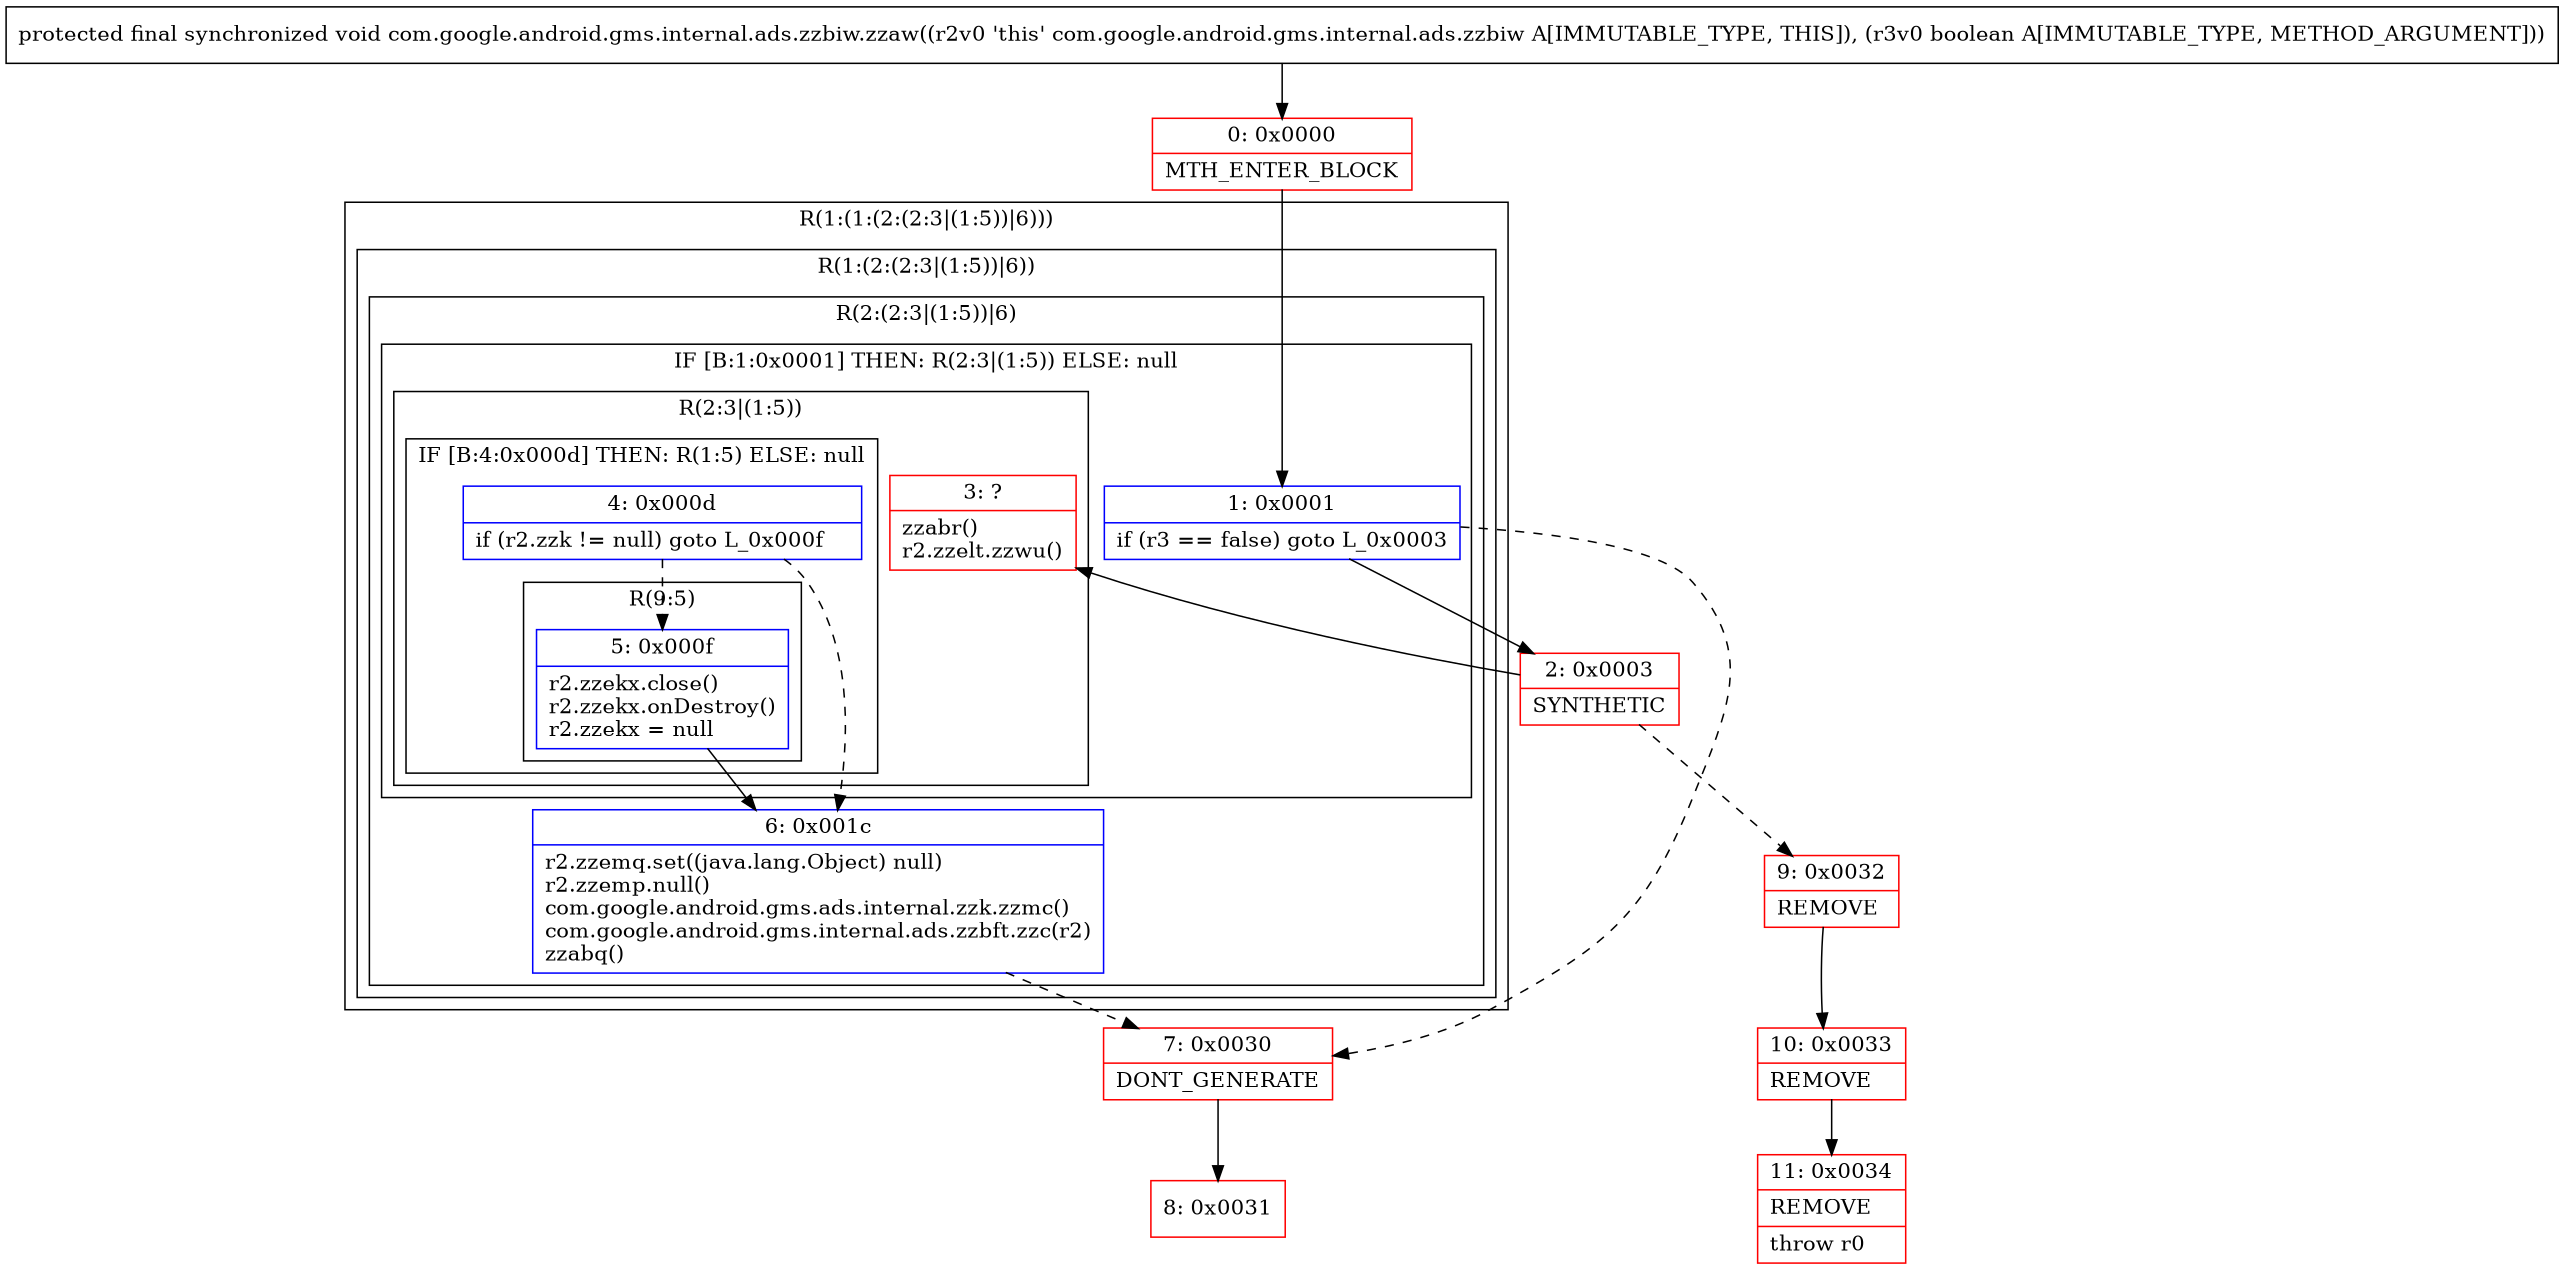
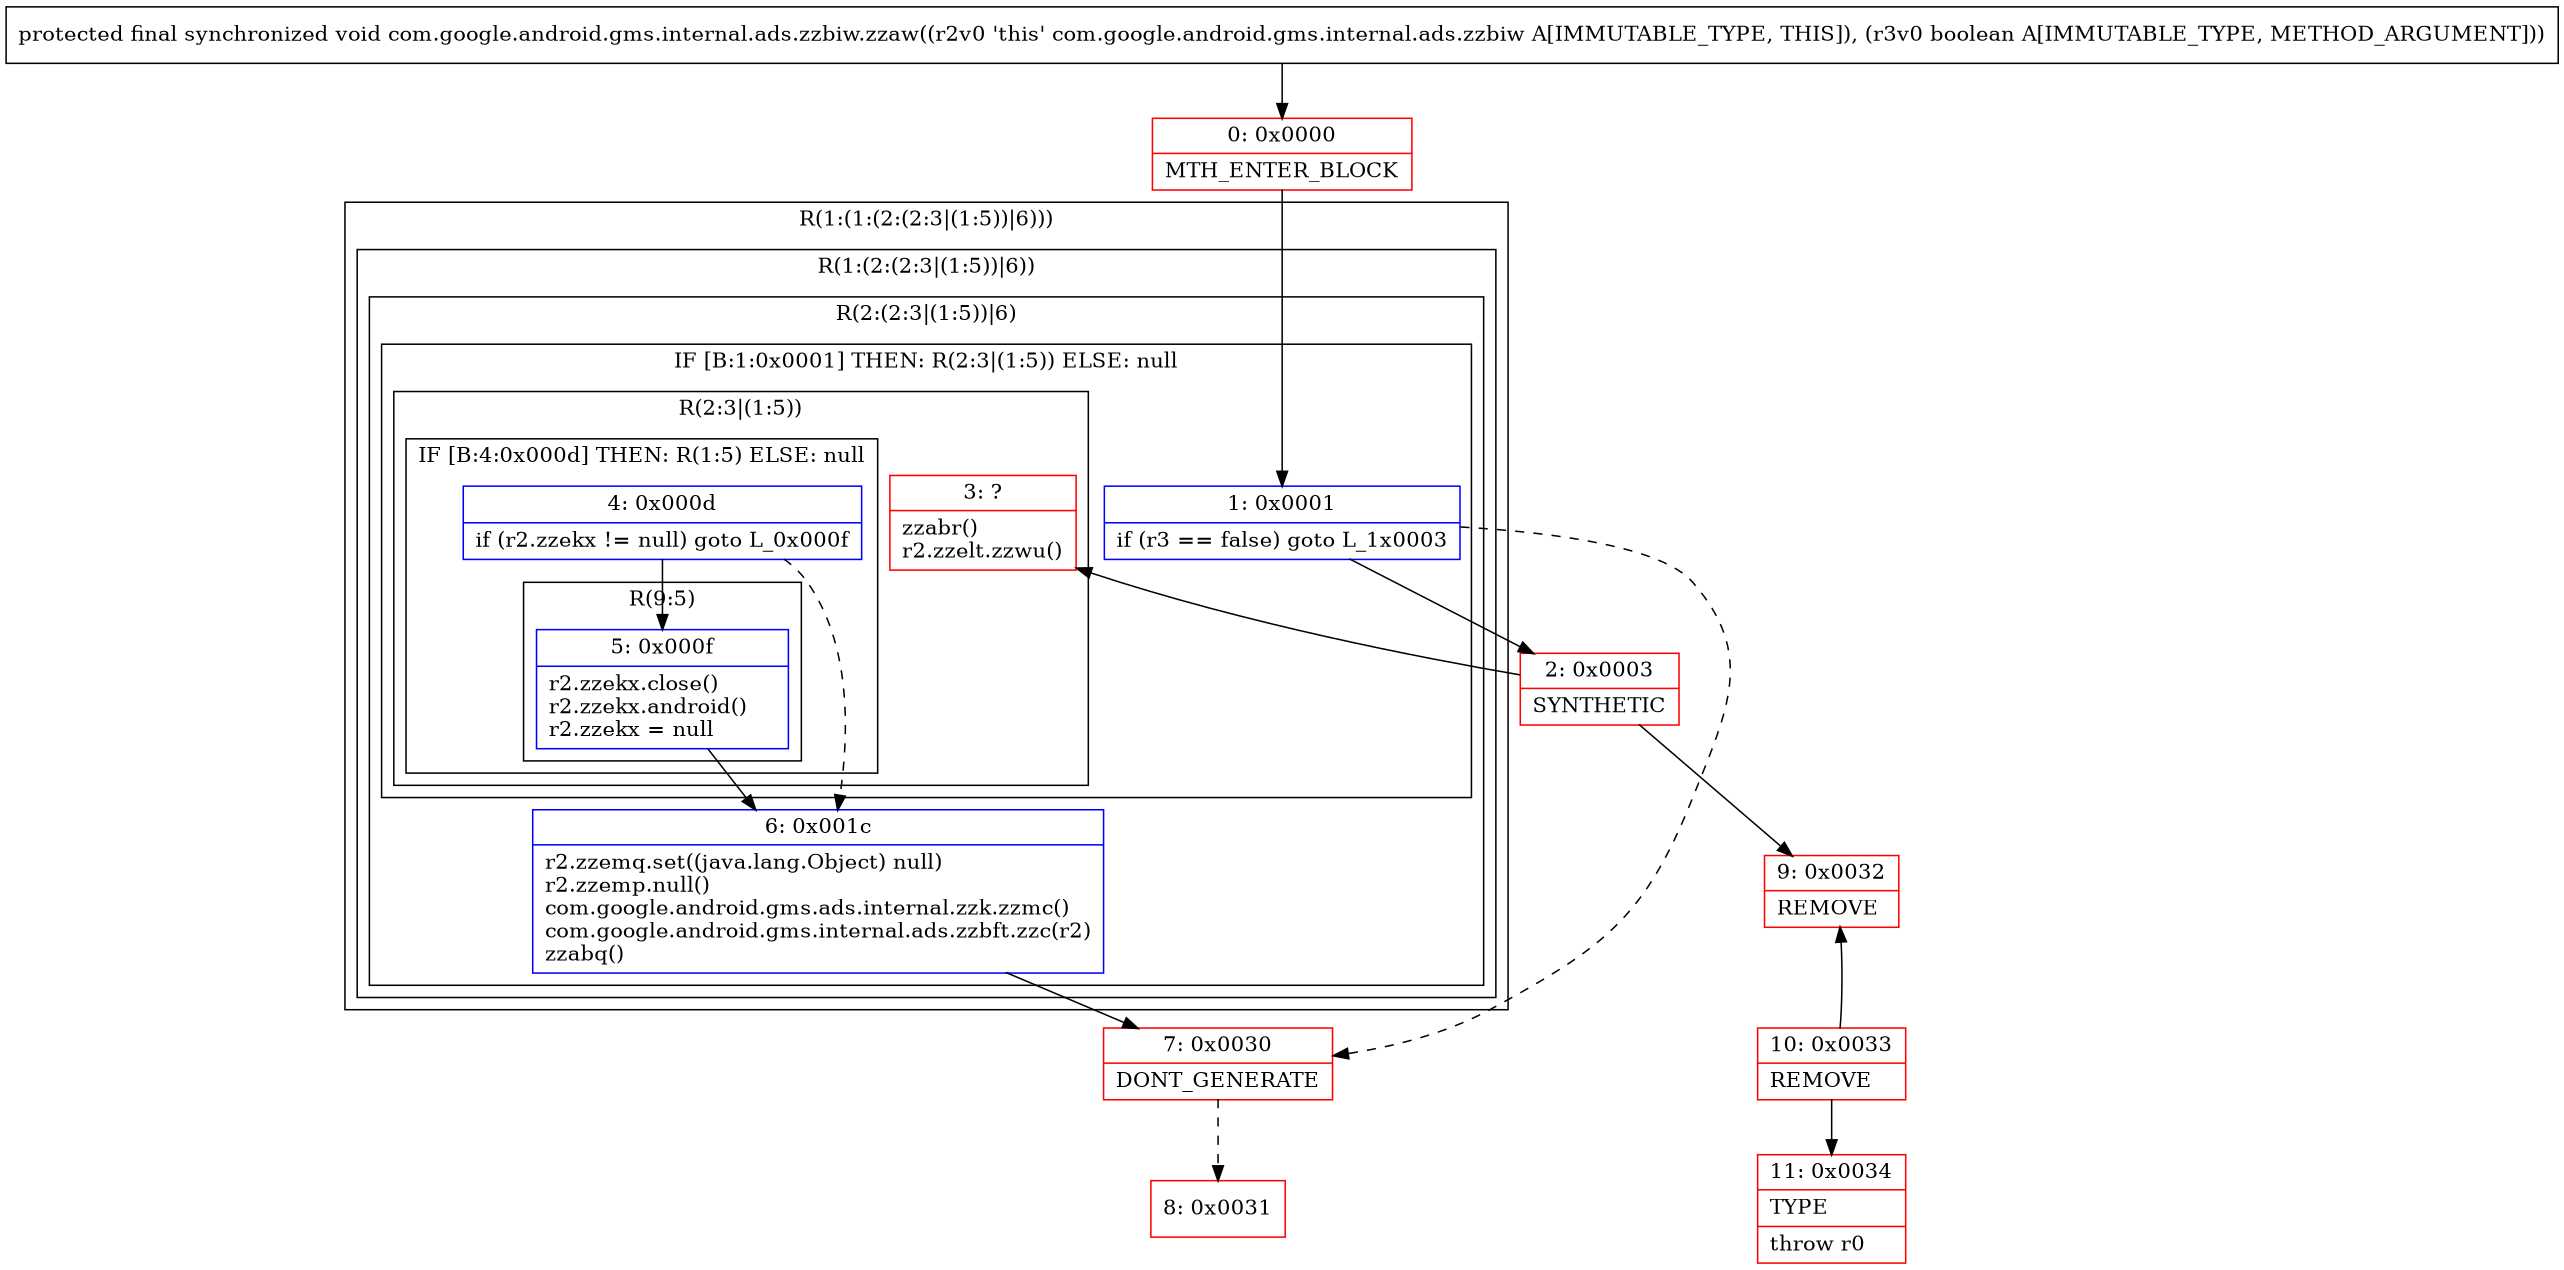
(650, 540) -> (662, 540)
(1282, 540) -> (1282, 540)
(662, 592) -> (662, 592)
(662, 707) -> (648, 707)
(1710, 785) -> (1710, 785)
(1821, 970) -> (1842, 985)
(1065, 997) -> (1065, 997)
(1218, 1132) -> (1218, 1132)
(1821, 1207) -> (1800, 1207)
